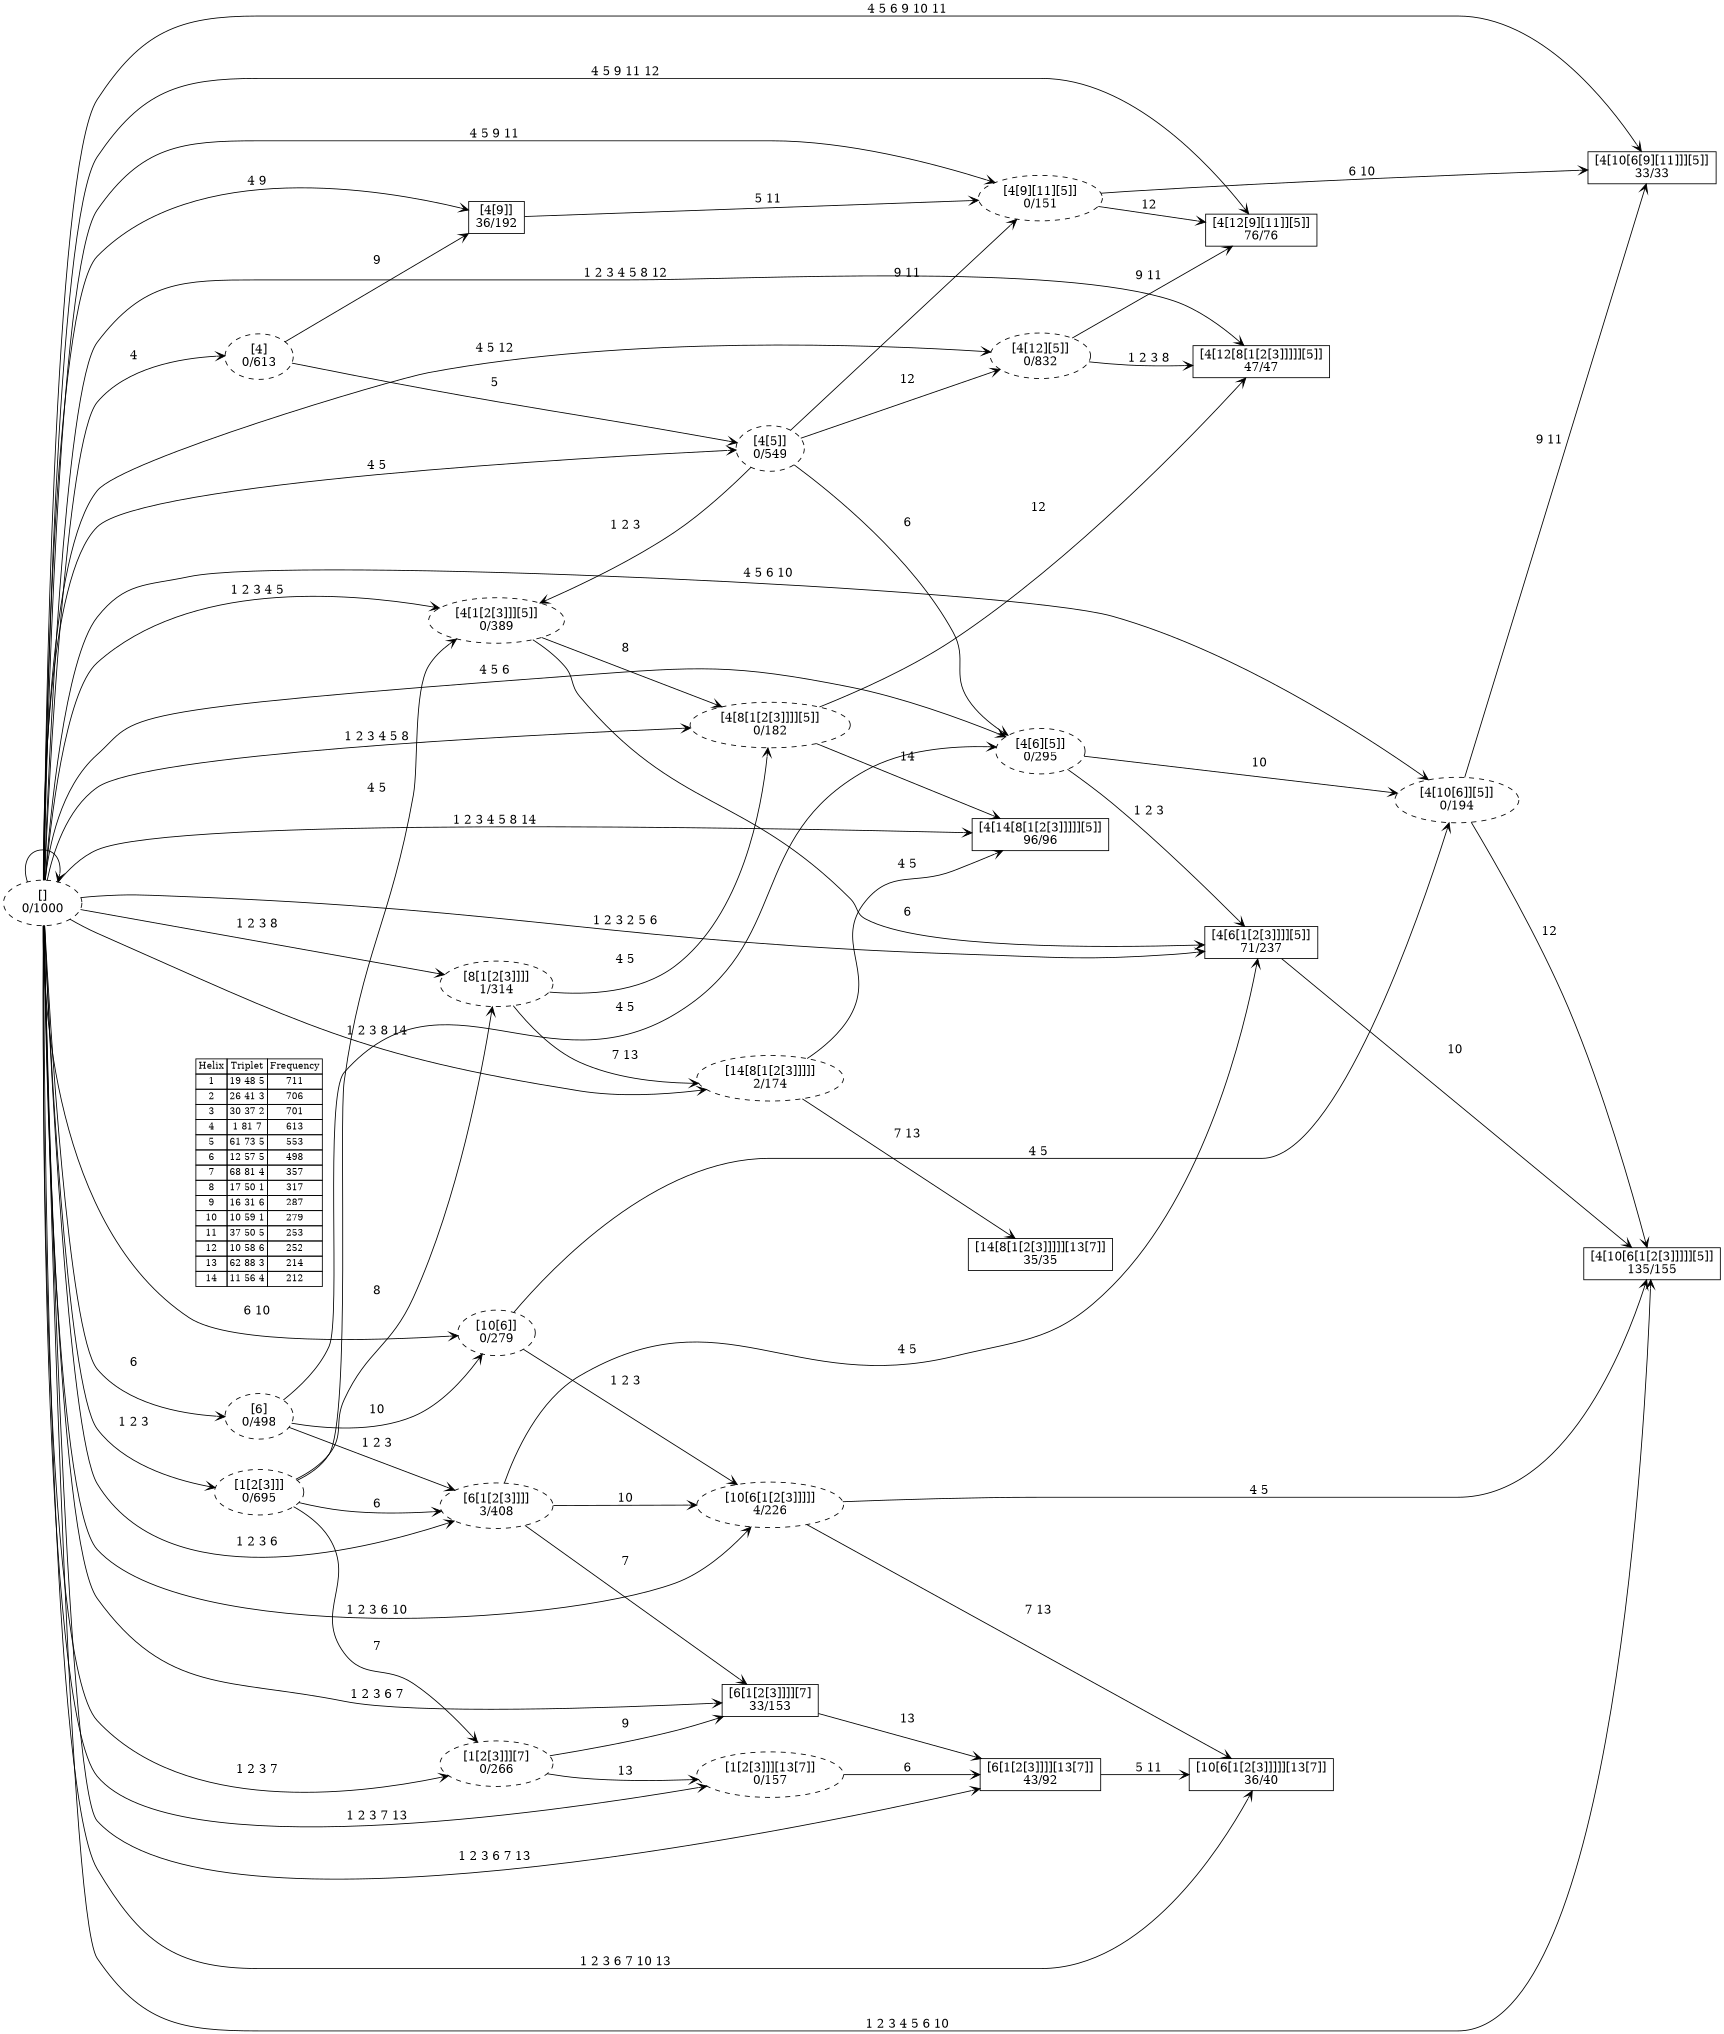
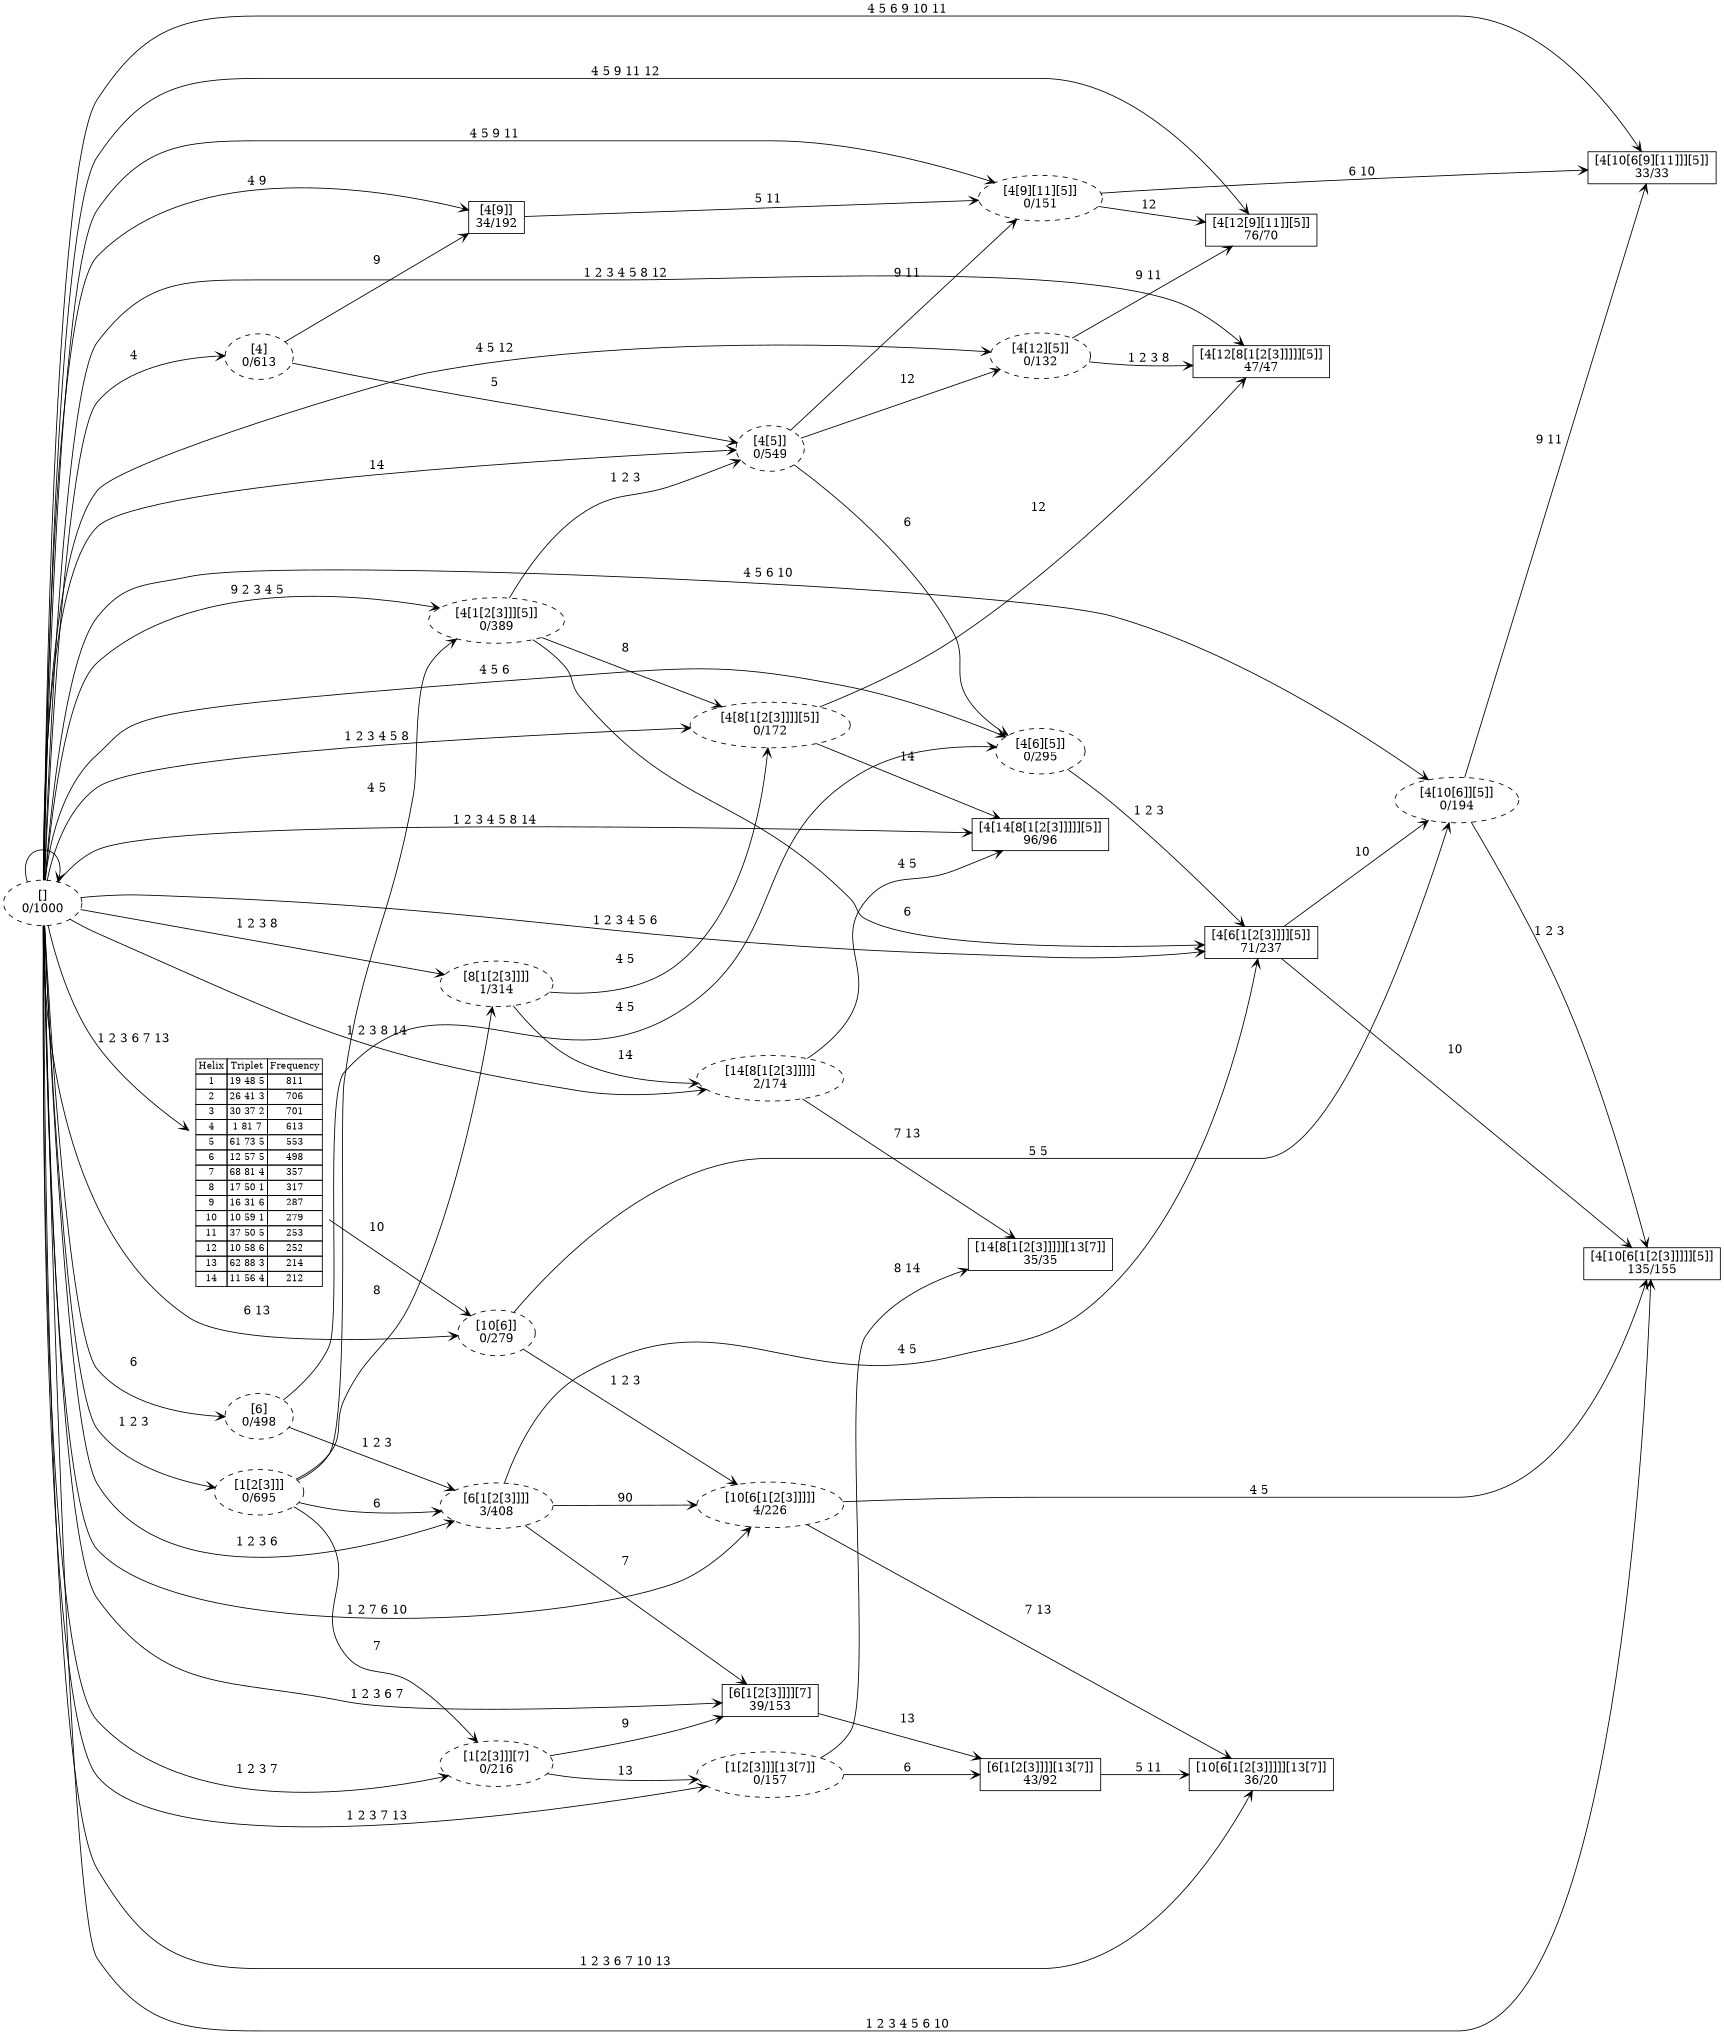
(497, 218) -> (497, 218)
(1261, 230) -> (1261, 230)
(1040, 356) -> (1040, 356)
(379, 466) -> (379, 466)
(656, 544) -> (603, 502)
(259, 591) -> (259, 591)
(770, 725) -> (770, 725)
(1237, 774) -> (1353, 876)
(627, 921) -> (627, 921)
(1551, 932) -> (1551, 932)
(627, 1056) -> (627, 1056)
(295, 1081) -> (295, 1081)
(1040, 1152) -> (1040, 1152)
(259, 1311) -> (259, 1311)
(395, 1422) -> (396, 1265)
none -> (857, 1496)
(627, 1499) -> (627, 1499)
(379, 1611) -> (379, 1611)
(770, 1700) -> (770, 1700)
(497, 1764) -> (497, 1764)
(1261, 1775) -> (1261, 1775)
(97, 1819) -> (93, 1040)
